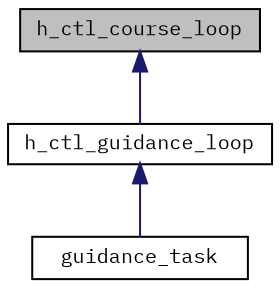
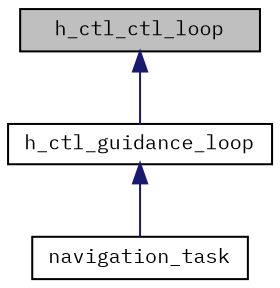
(140, 30) -> (140, 30)
(140, 258) -> (140, 258)
